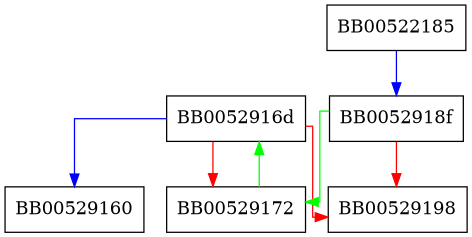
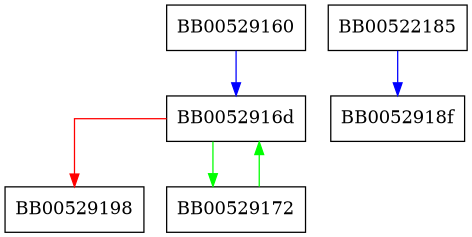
(93, 119) -> (236, 67)
(320, 153) -> none
(213, 158) -> (213, 158)
(396, 158) -> none
